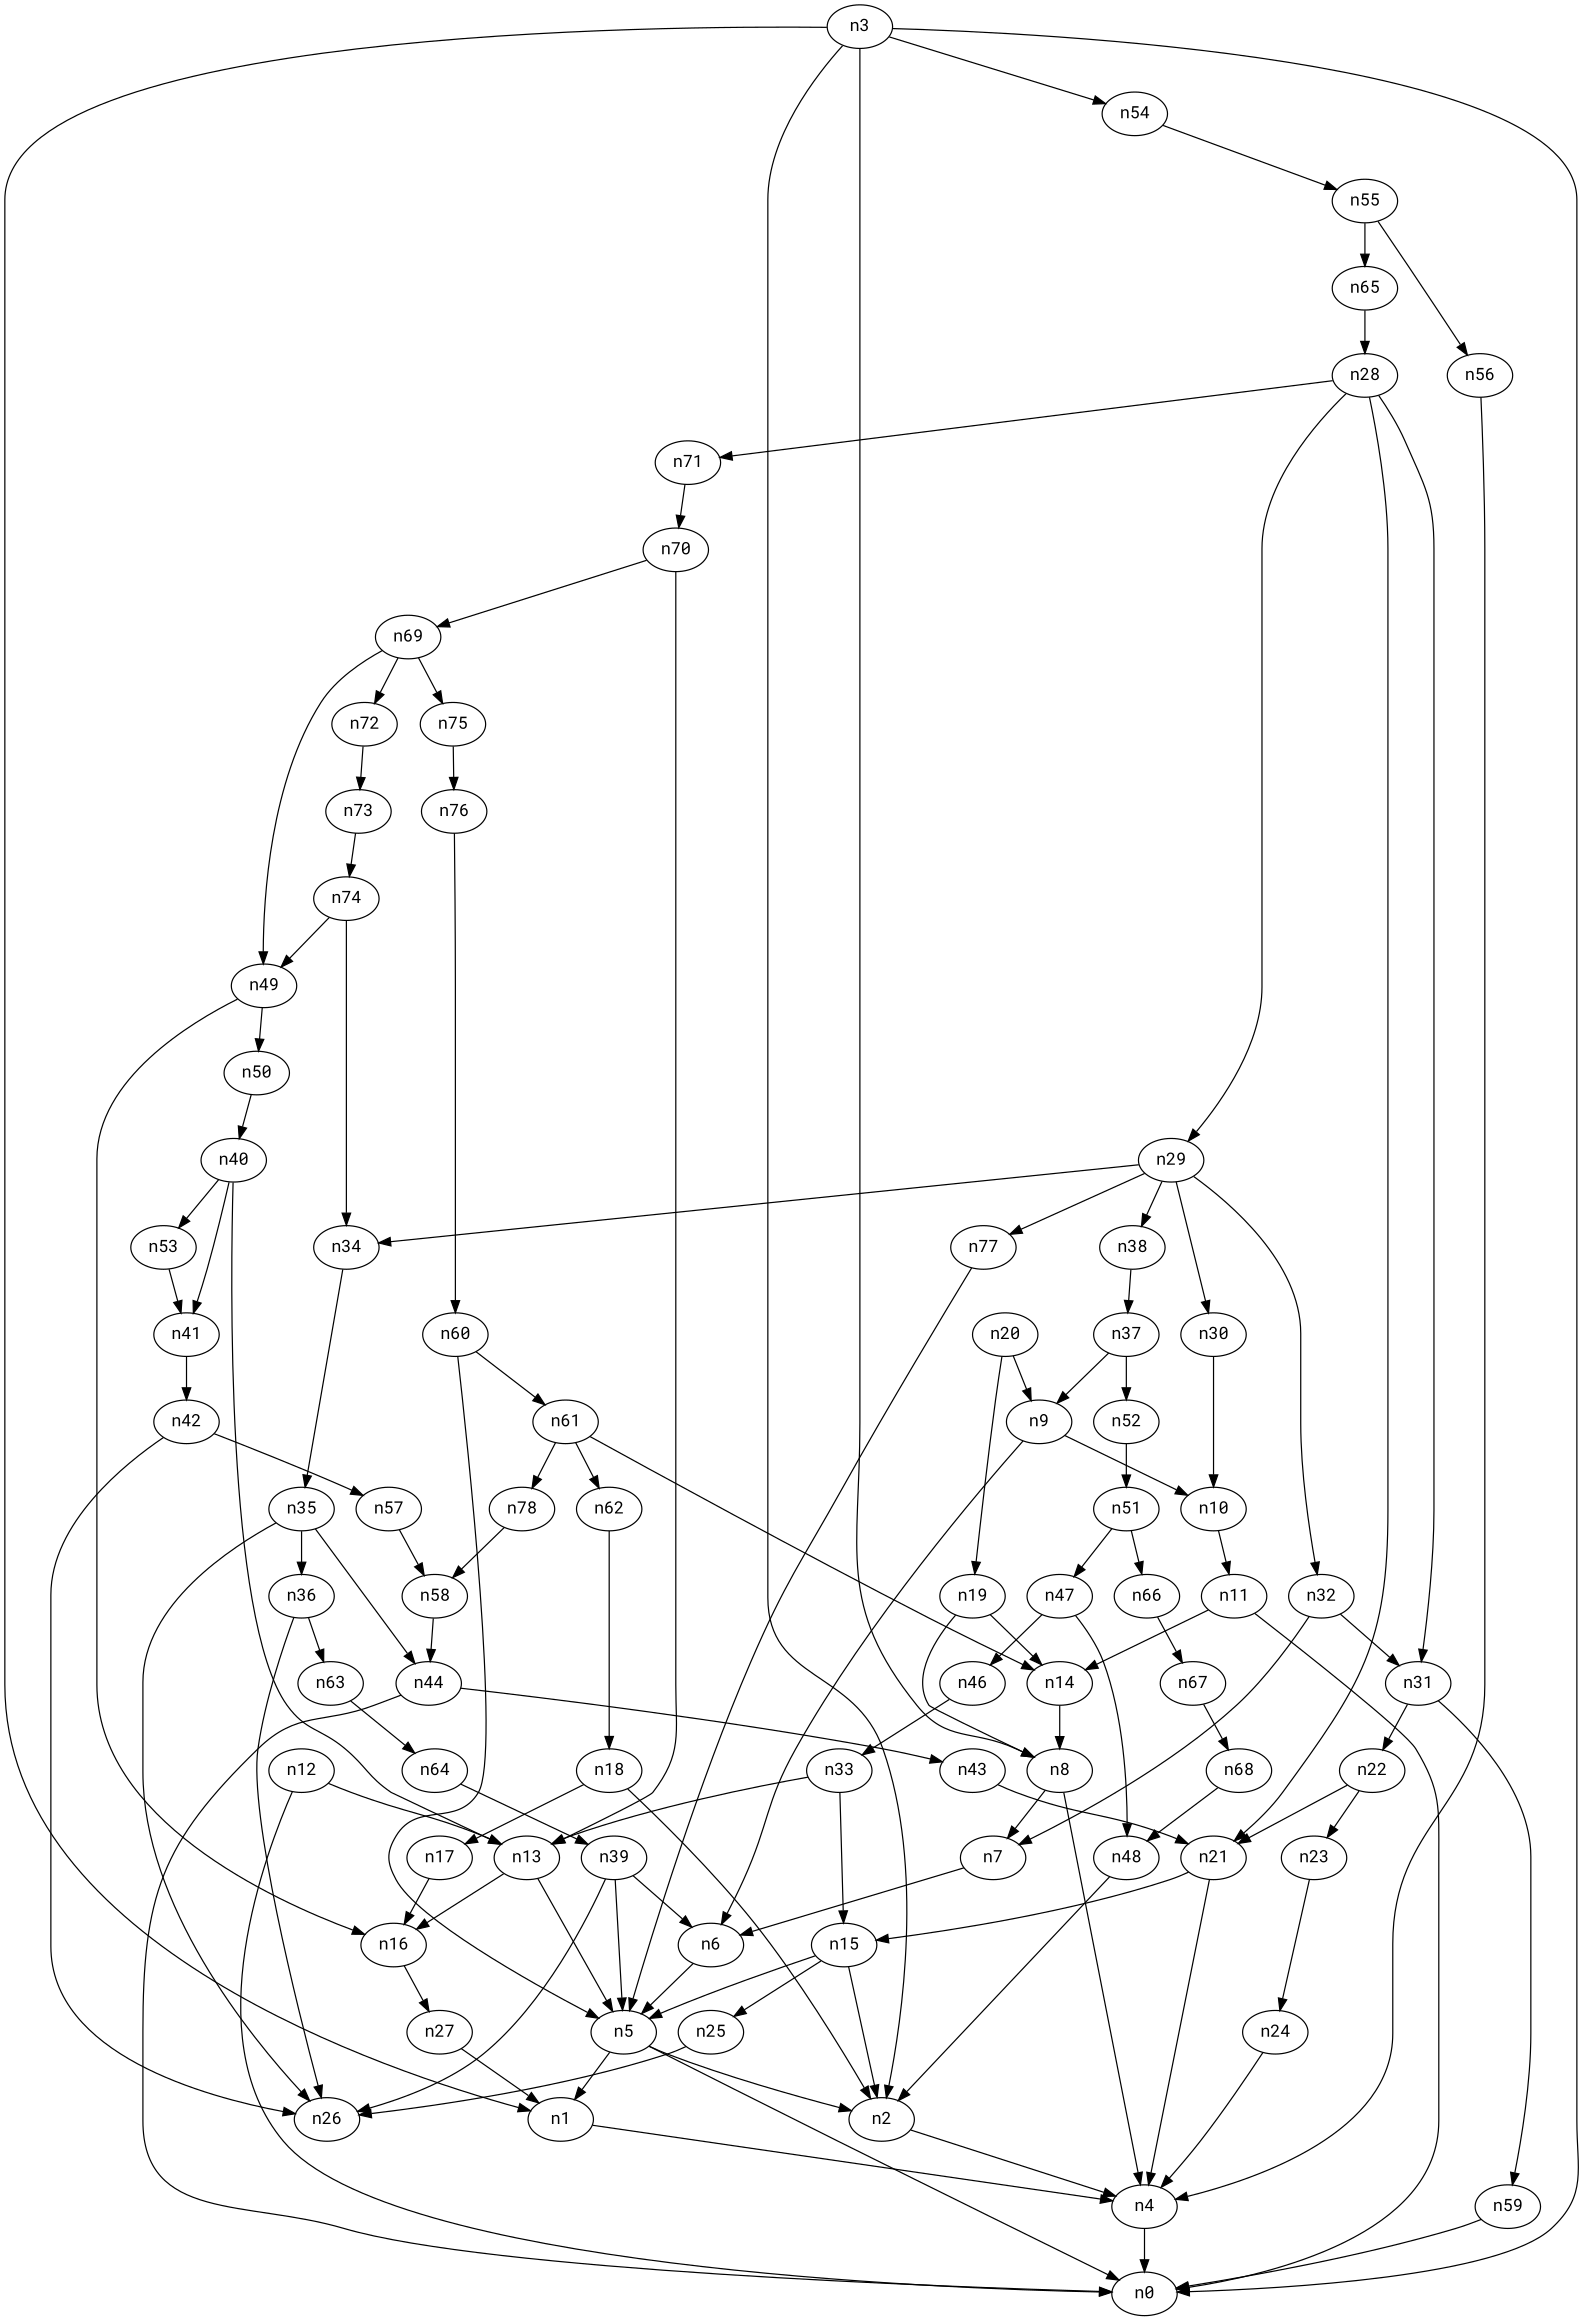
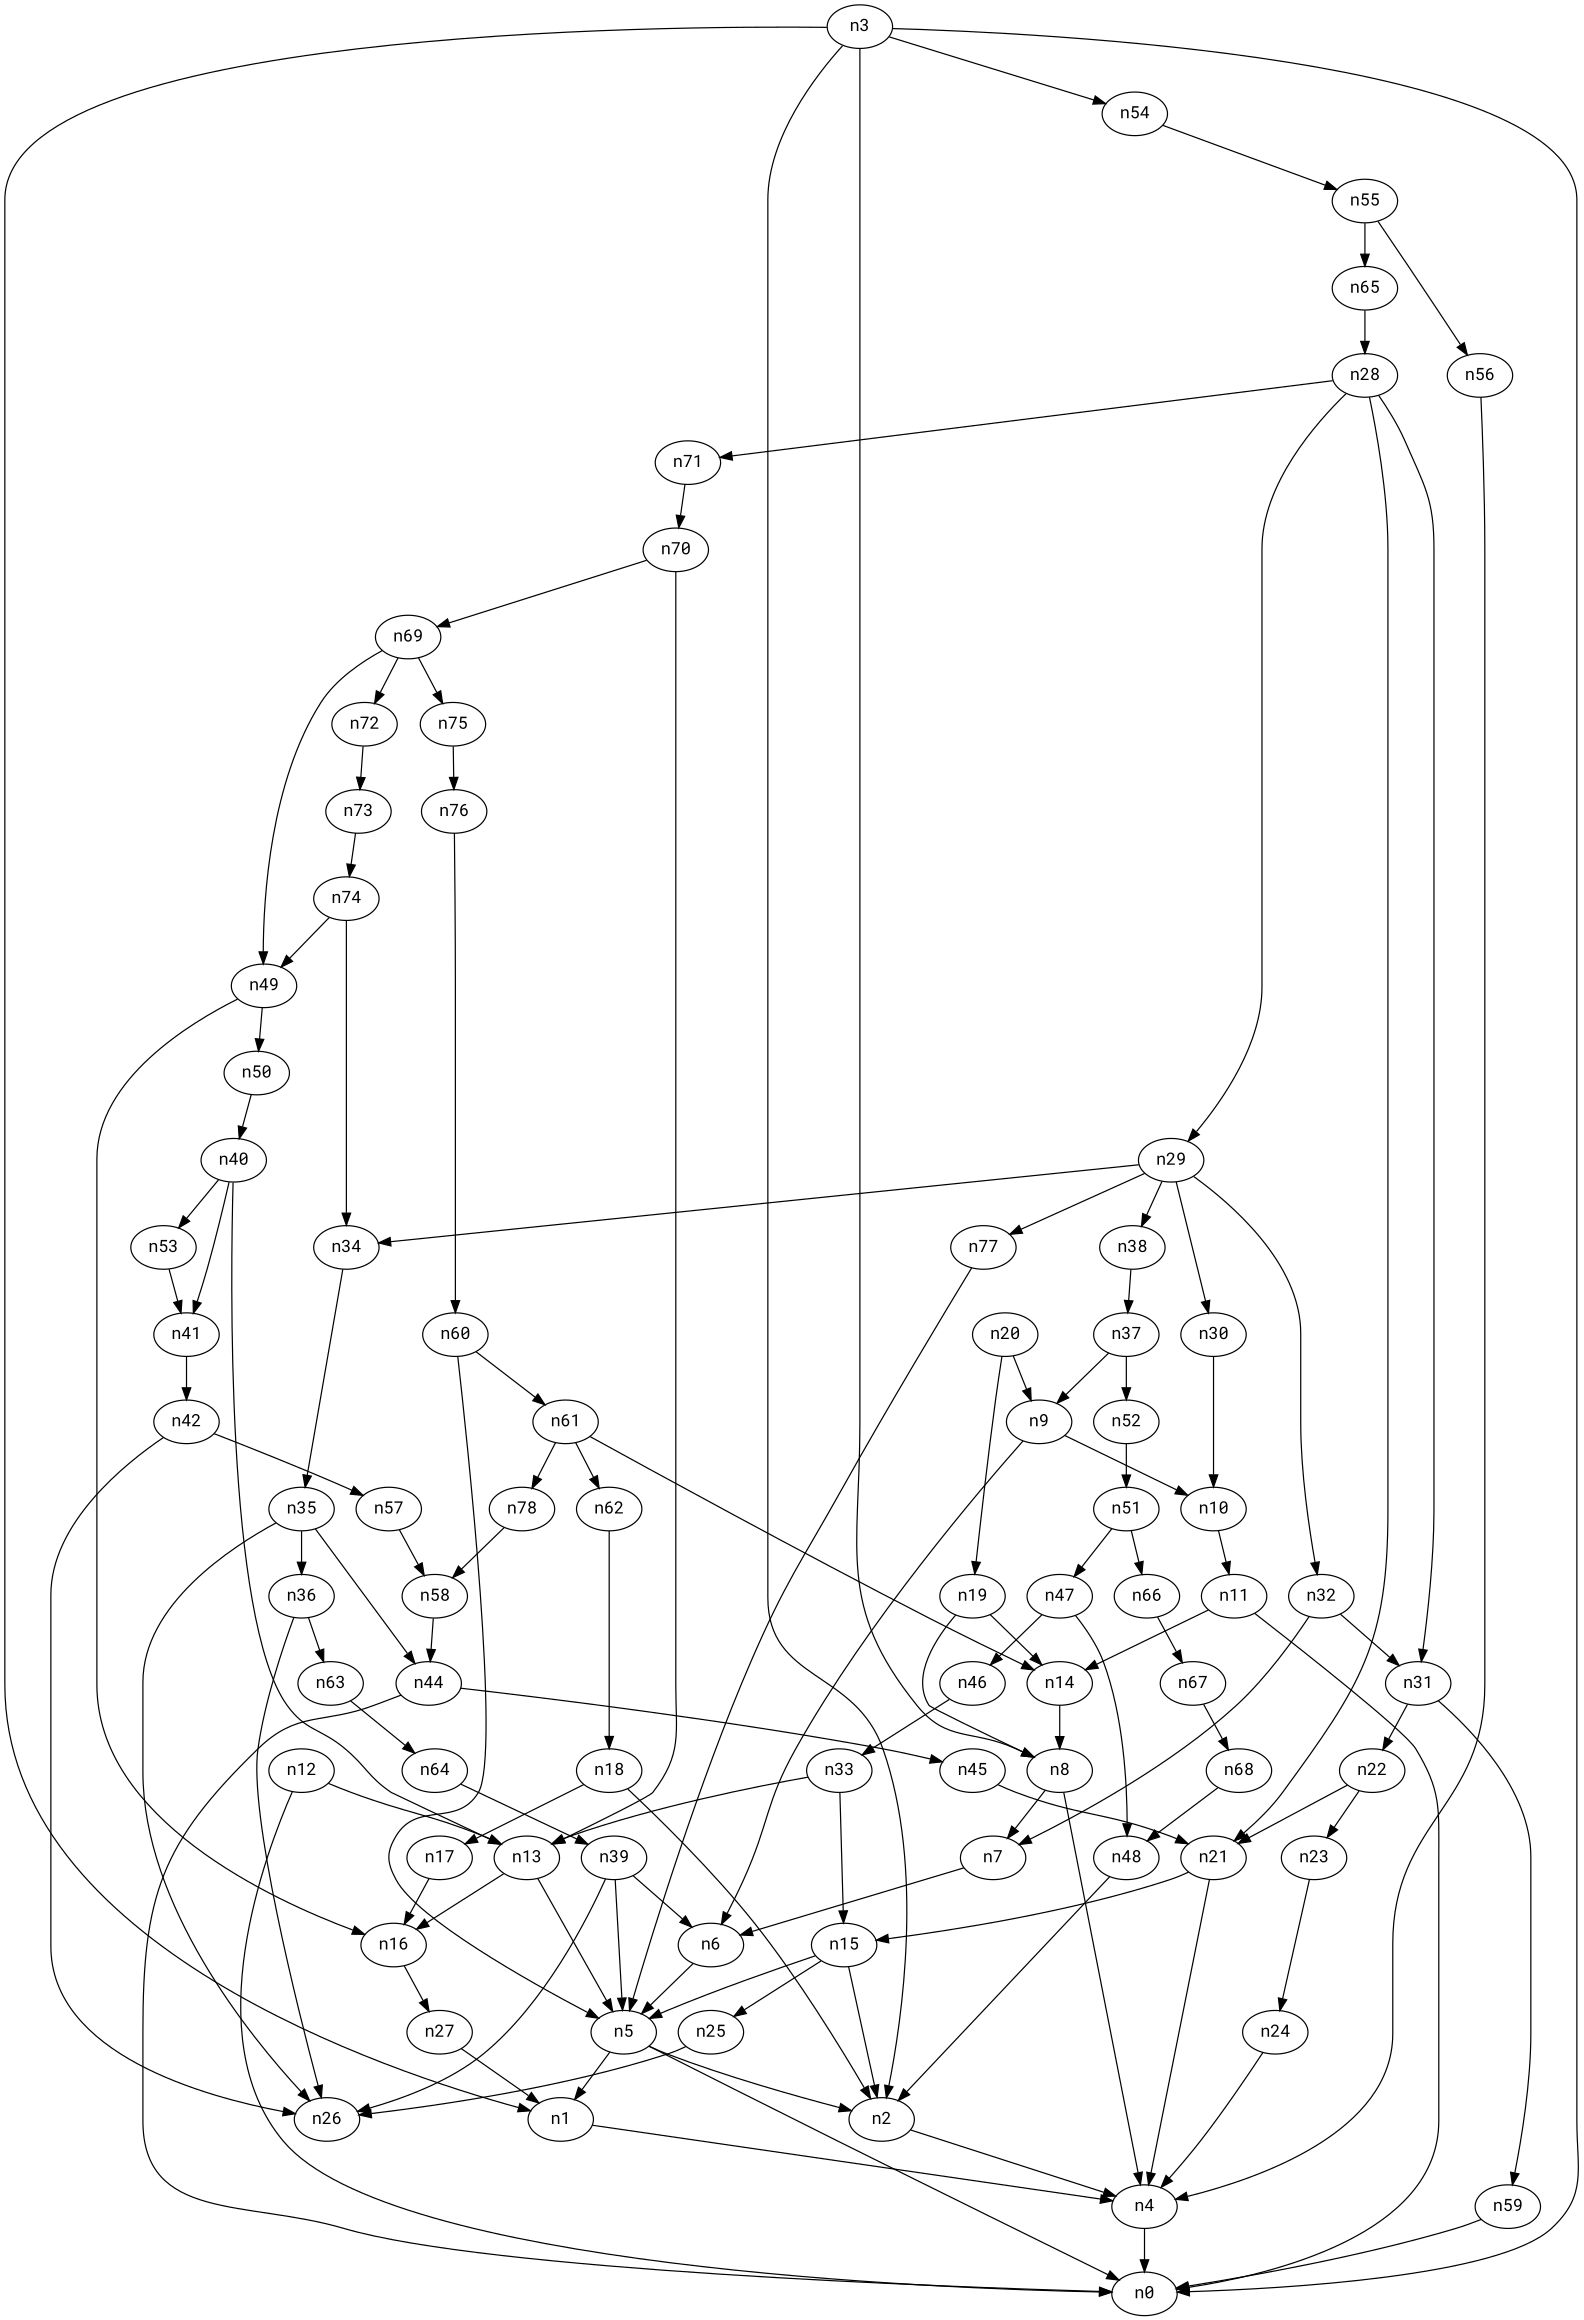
(973, 1771) -> (973, 1771)
